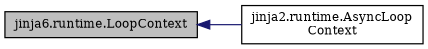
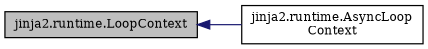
(101, 25) -> (101, 25)
